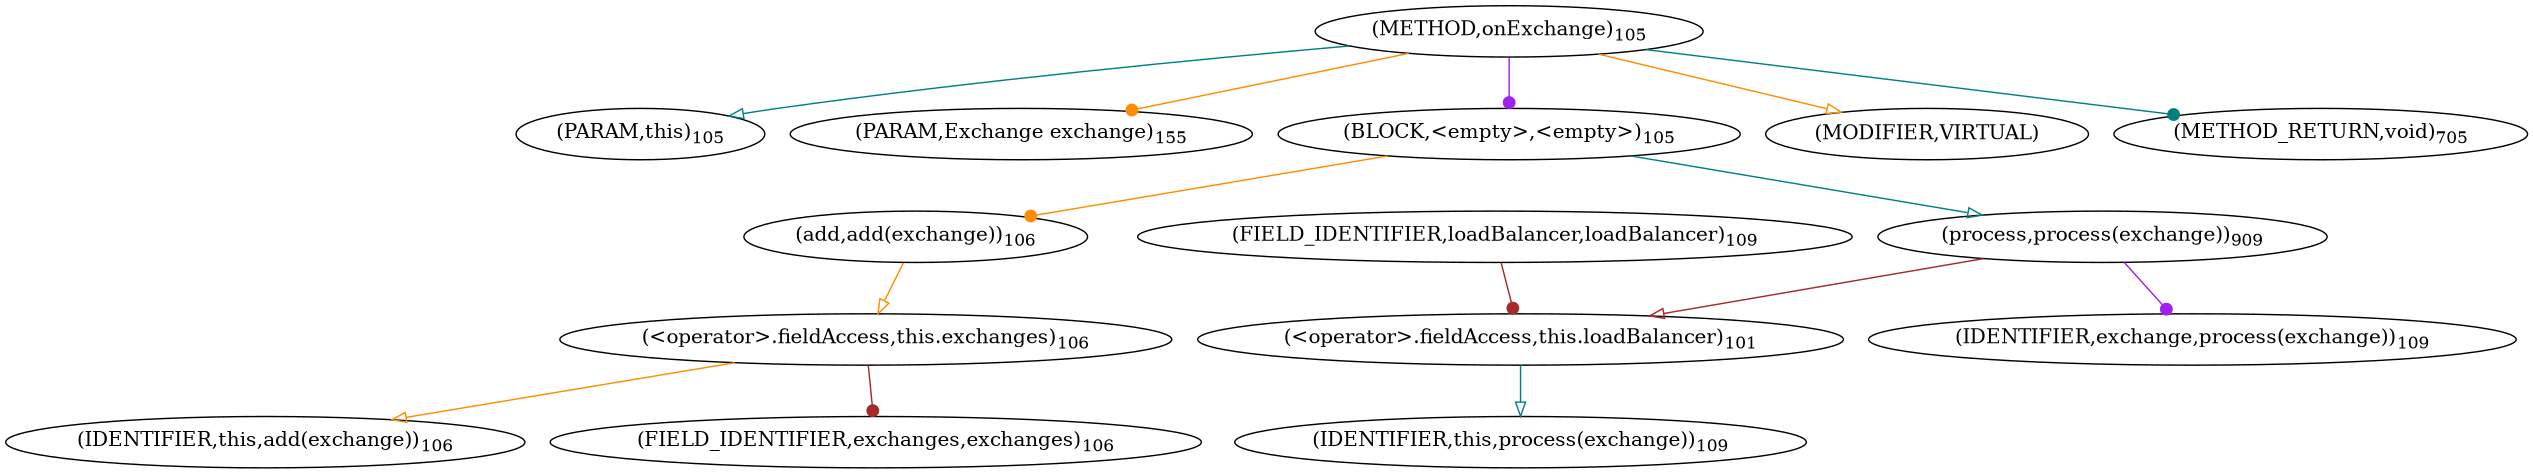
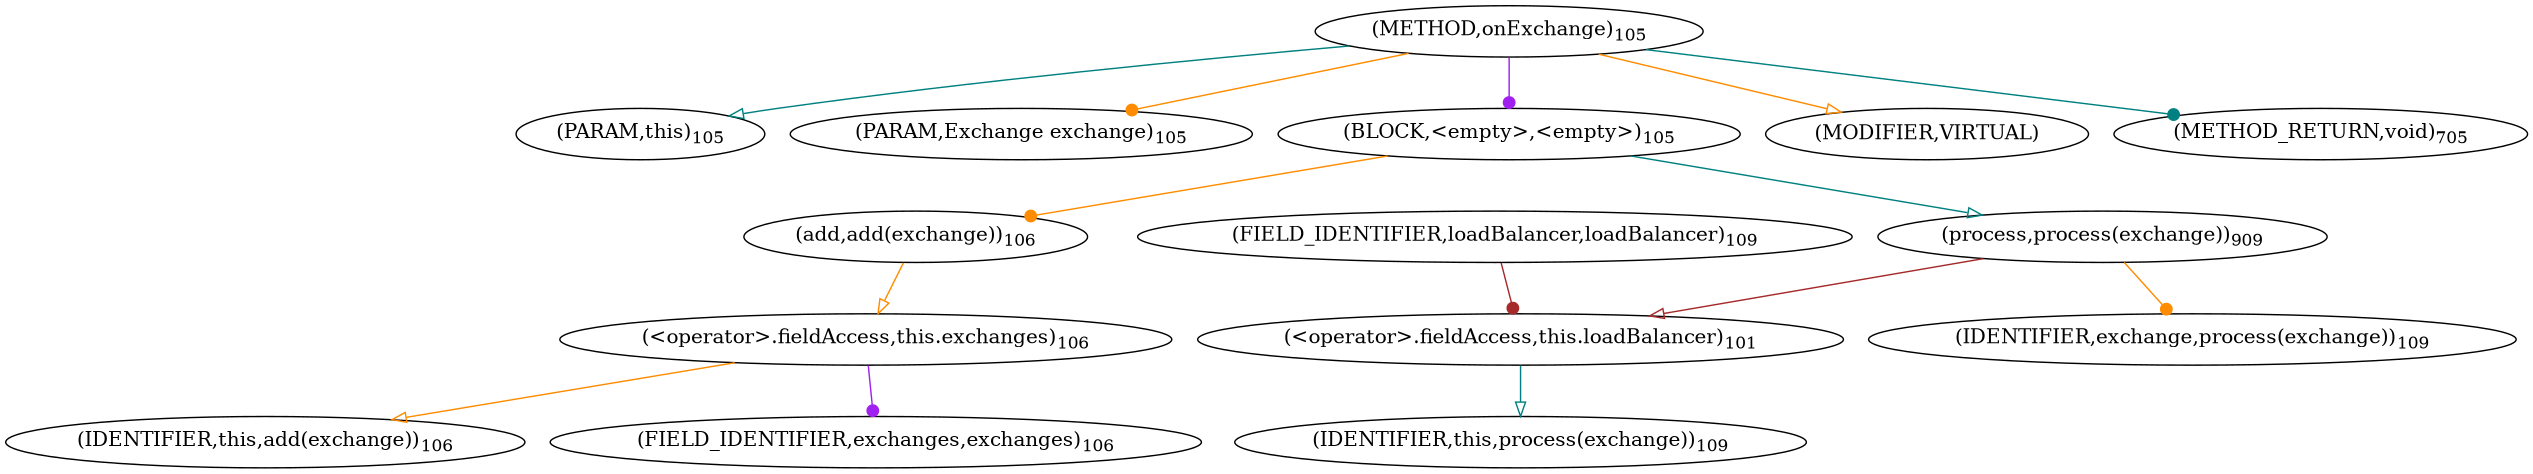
(1171, 132) -> (1171, 132)
(2143, 284) -> (2143, 284)
(870, 385) -> (870, 385)
